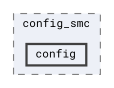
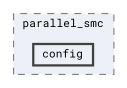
(57, 24) -> (64, 24)
